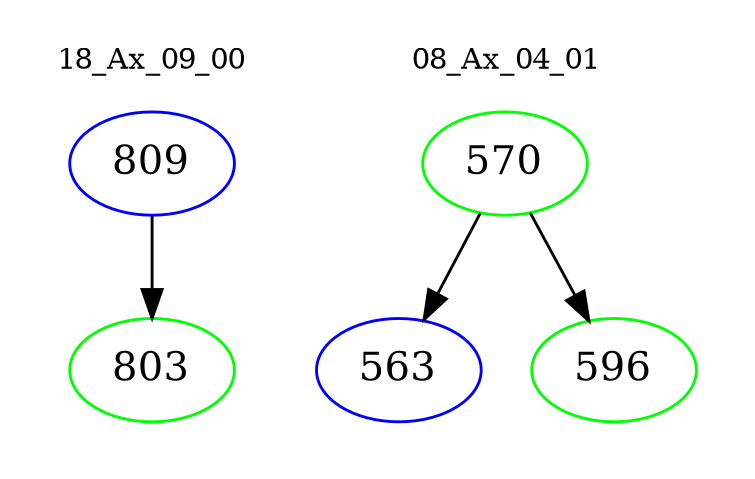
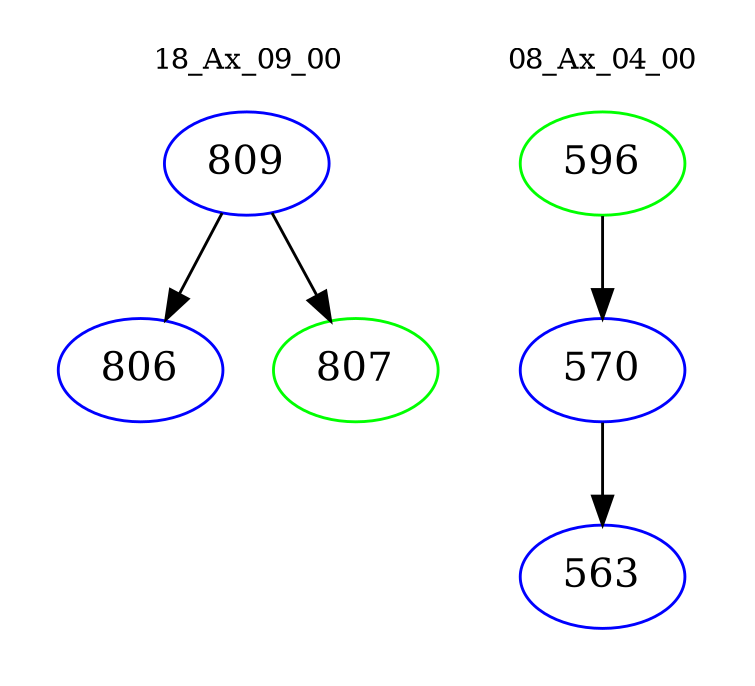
(506, 62) -> (603, 62)
(505, 164) -> (603, 370)
(553, 254) -> (603, 253)
none -> (141, 370)
(152, 370) -> (356, 370)
